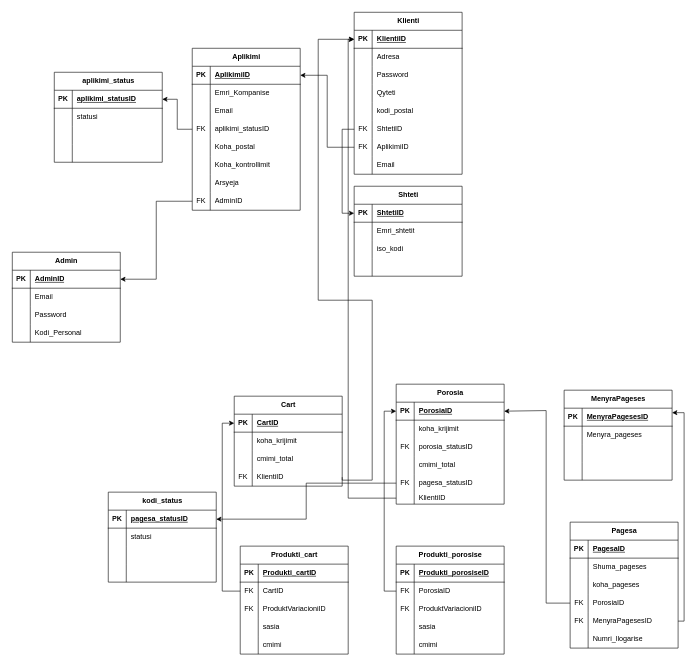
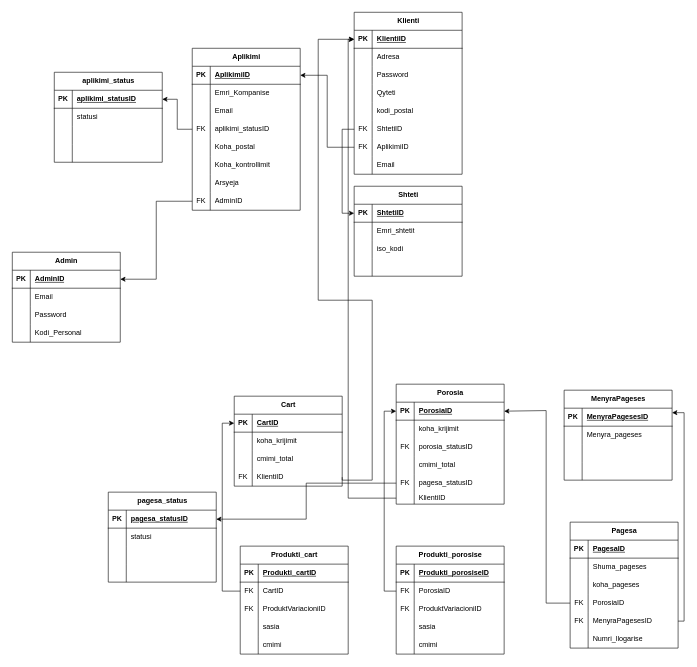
(163, 501) -> (163, 501)
